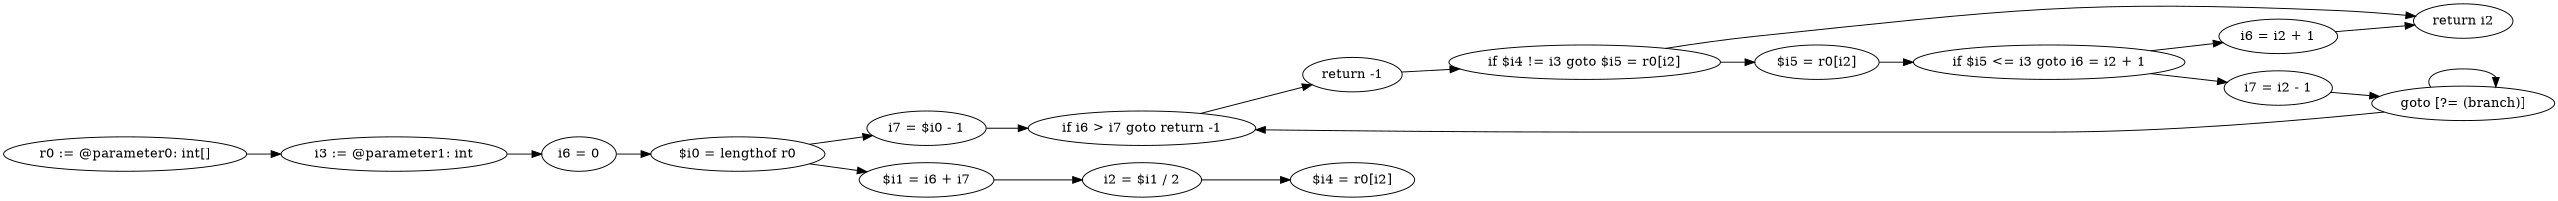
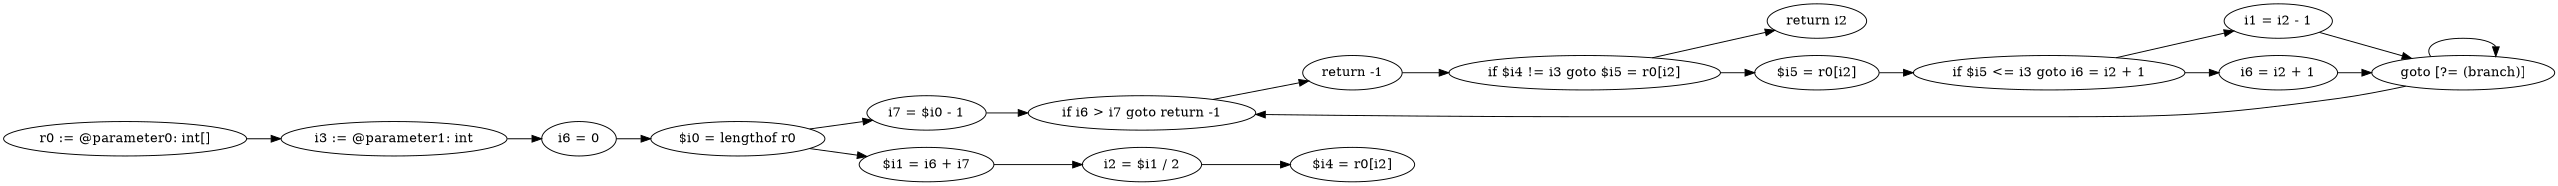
(2370, 29) -> (2350, 73)
(2278, 88) -> (2278, 21)
